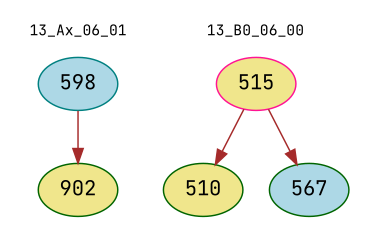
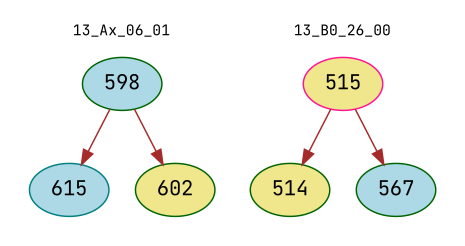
(256, 32) -> (343, 32)
(78, 84) -> (122, 84)
none -> (69, 190)
(78, 190) -> (175, 190)
(203, 190) -> (290, 190)
